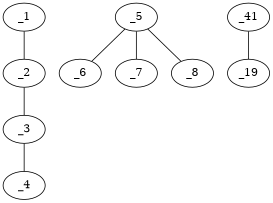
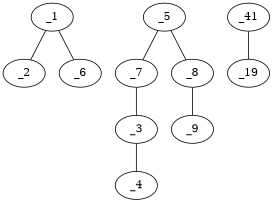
(108, 45) -> (66, 45)
(24, 101) -> (136, 101)
none -> (192, 129)
